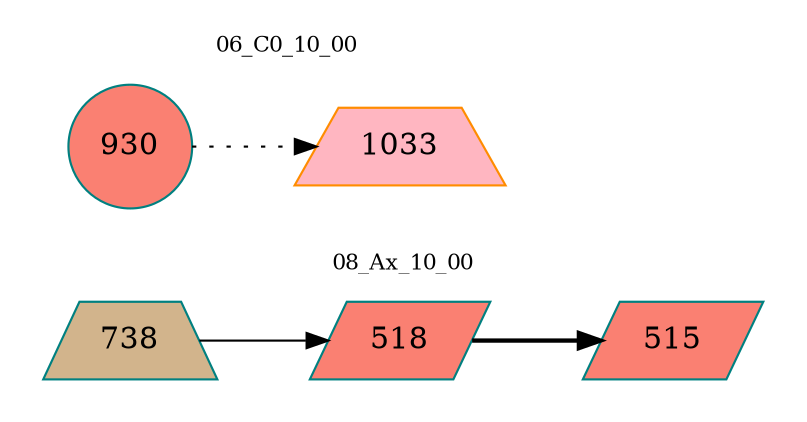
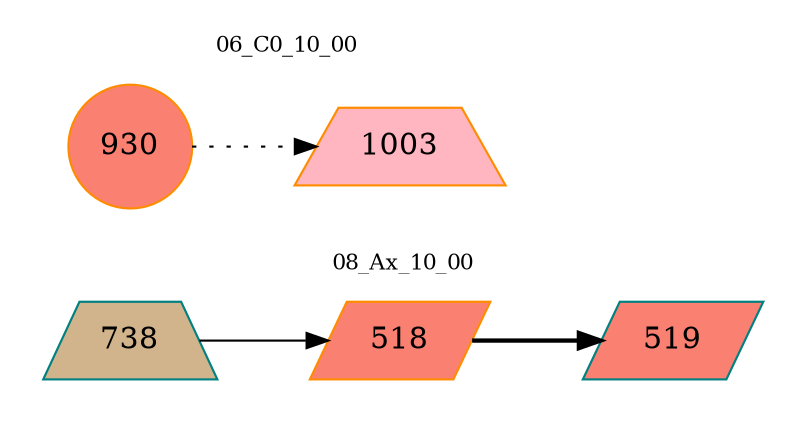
(130, 147) -> (130, 147)
(400, 147) -> (400, 147)
(400, 341) -> (400, 341)
(673, 341) -> (673, 341)
